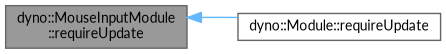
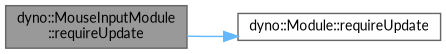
(220, 17) -> (205, 36)
